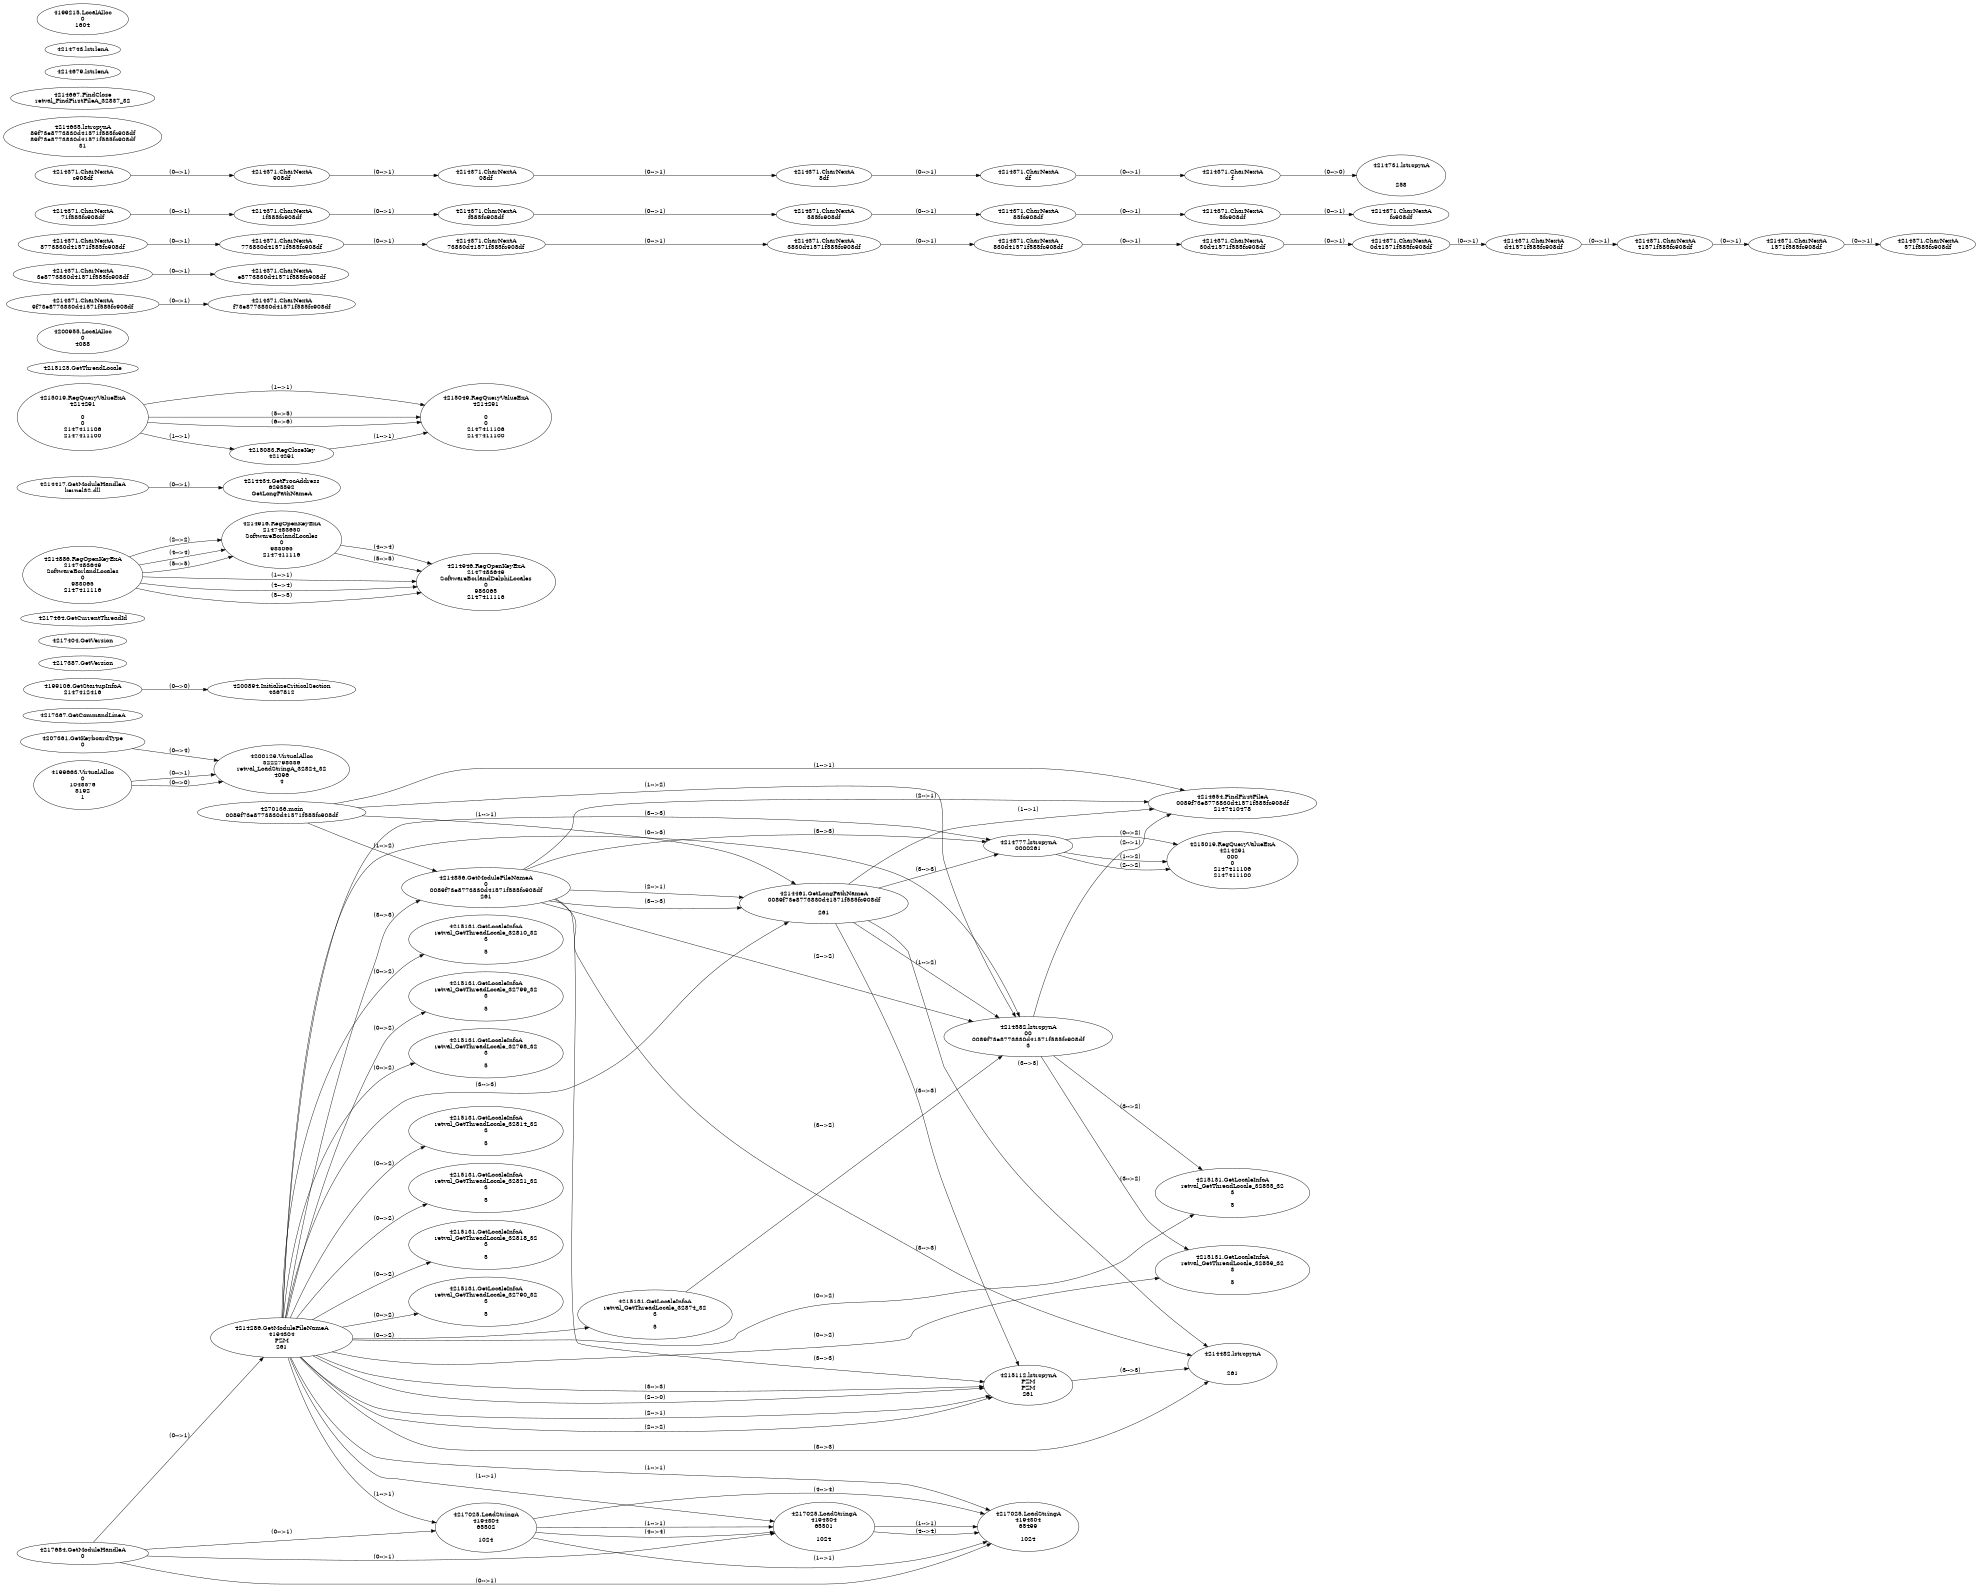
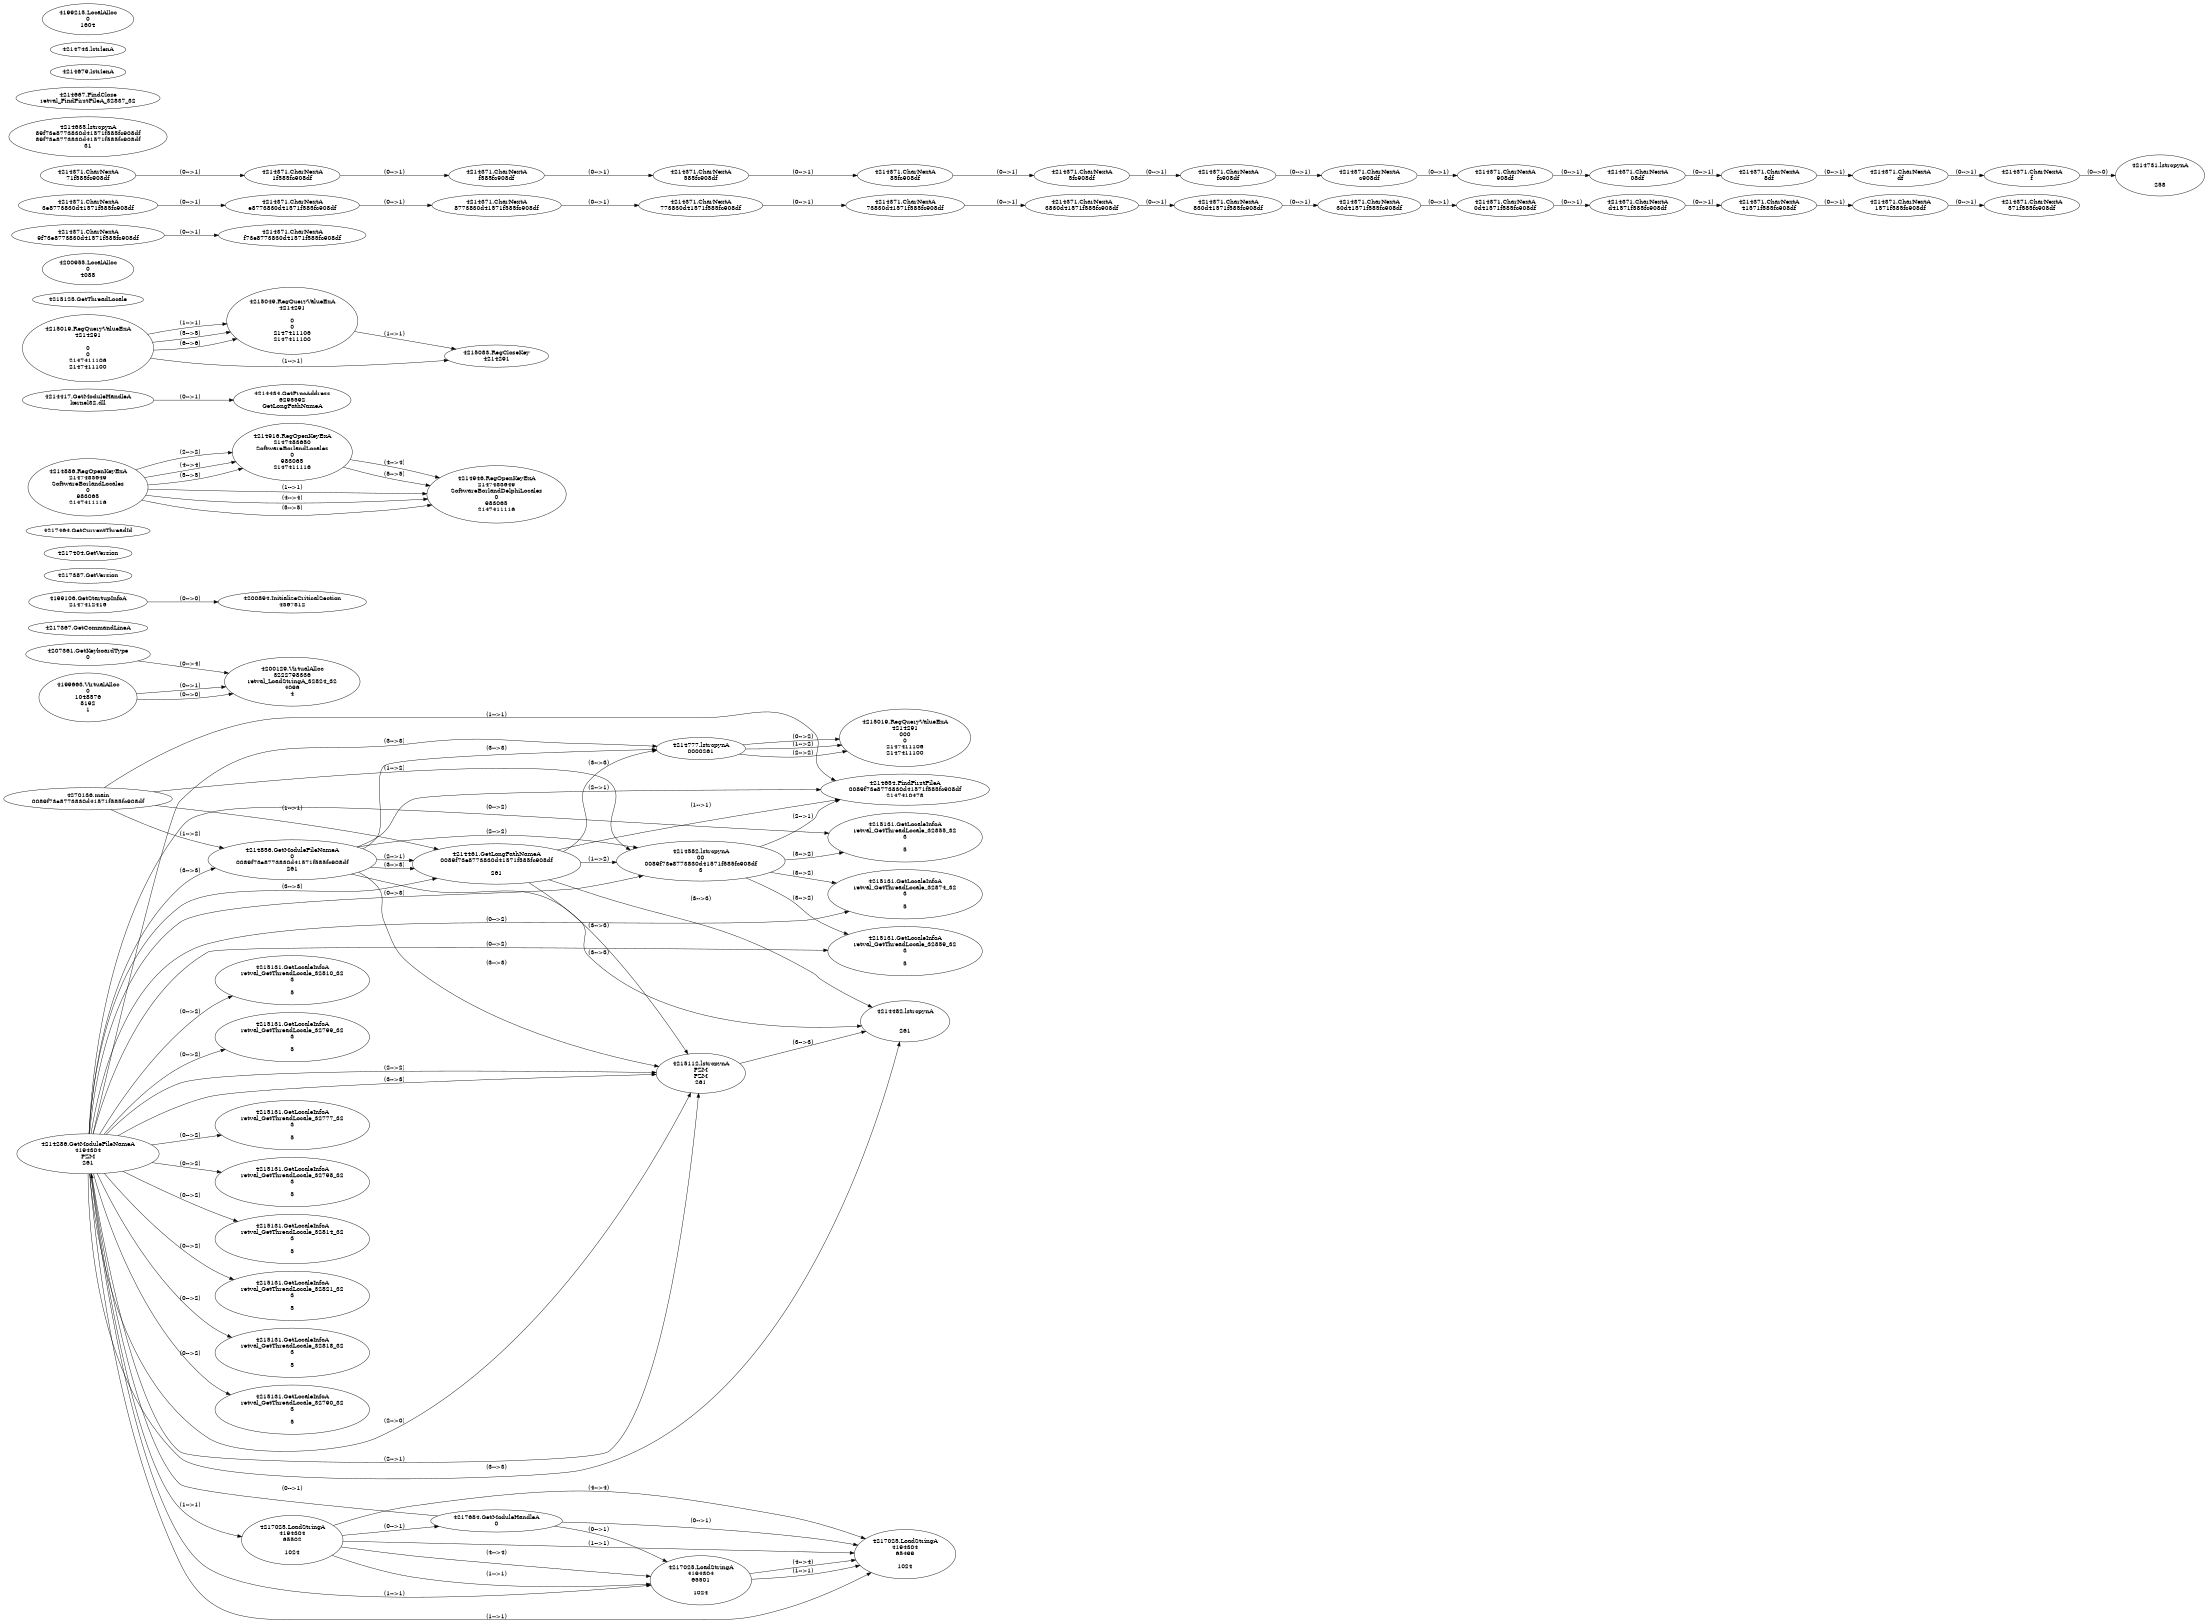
none -> (1297, 175)
none -> (393, 205)
(376, 443) -> (403, 340)
none -> (292, 1125)
(842, 1175) -> (801, 877)
(288, 1540) -> (388, 1531)
